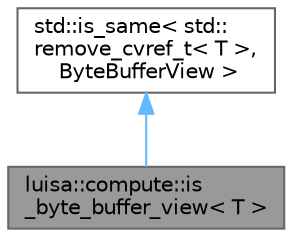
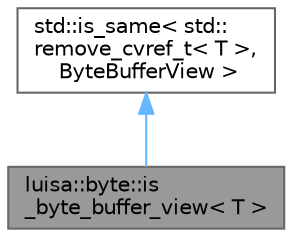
(146, 198) -> (146, 198)
